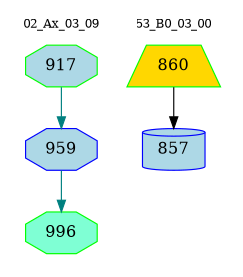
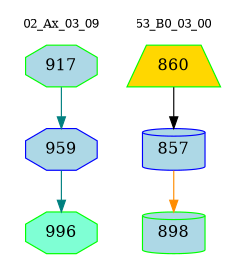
none -> (174, 233)
